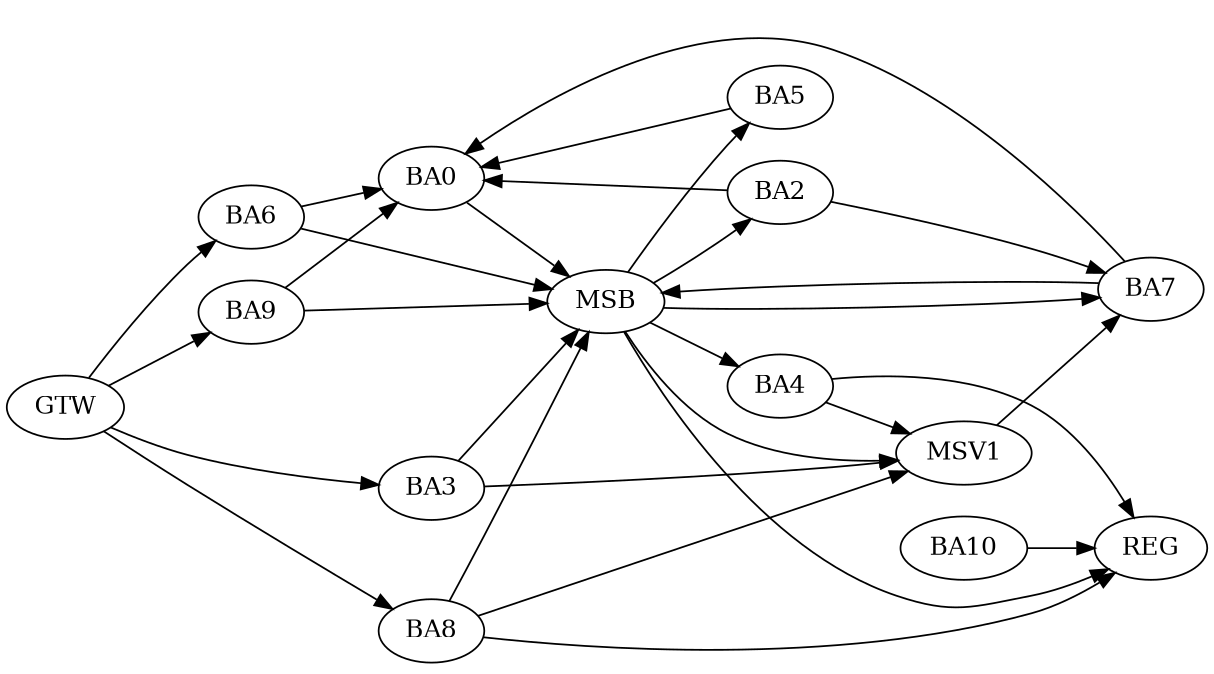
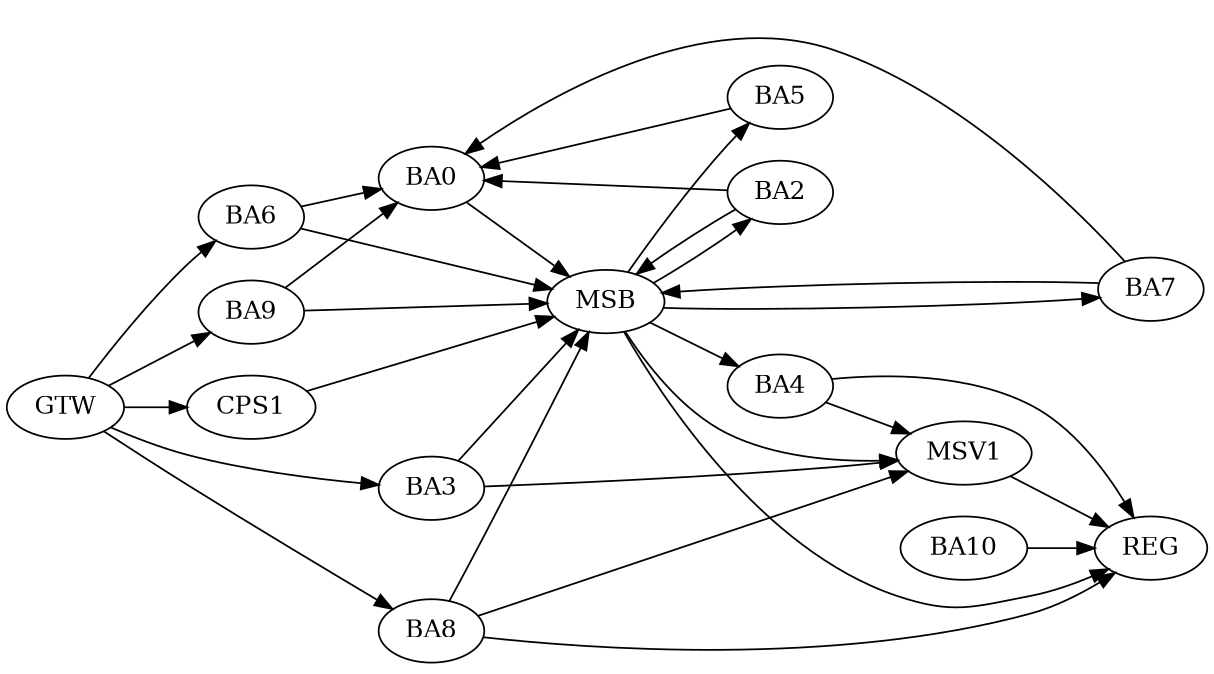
(961, 230) -> (692, 236)
(1051, 376) -> (1052, 498)
none -> (251, 407)
